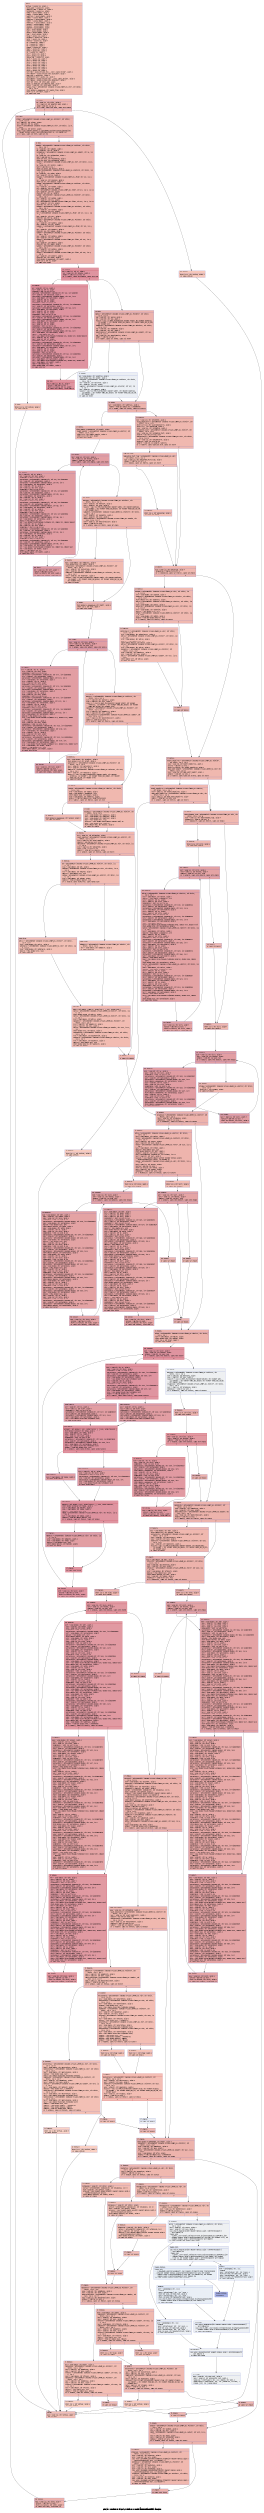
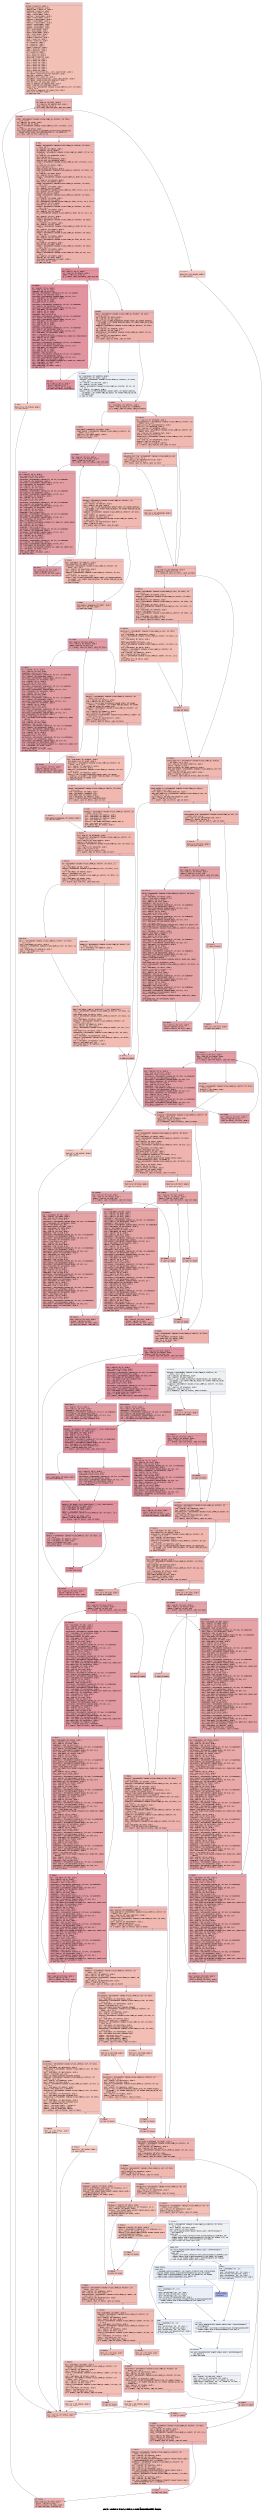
(147, 2121) -> (147, 2121)
